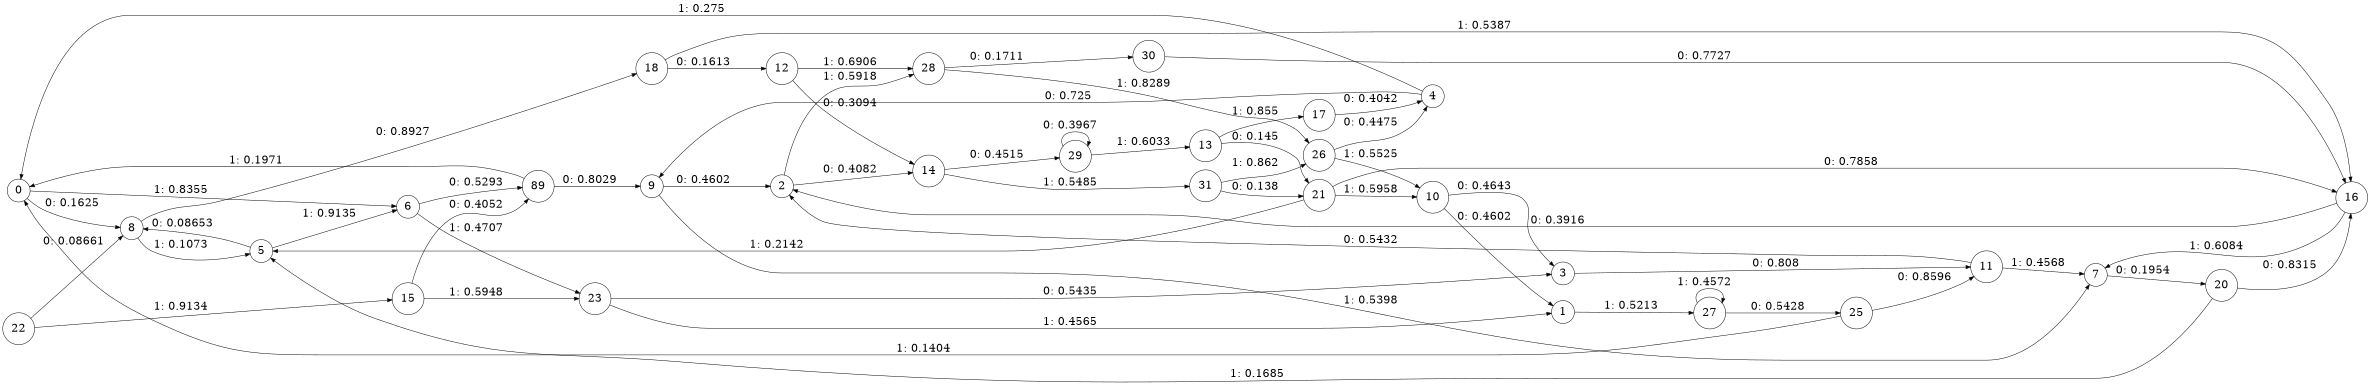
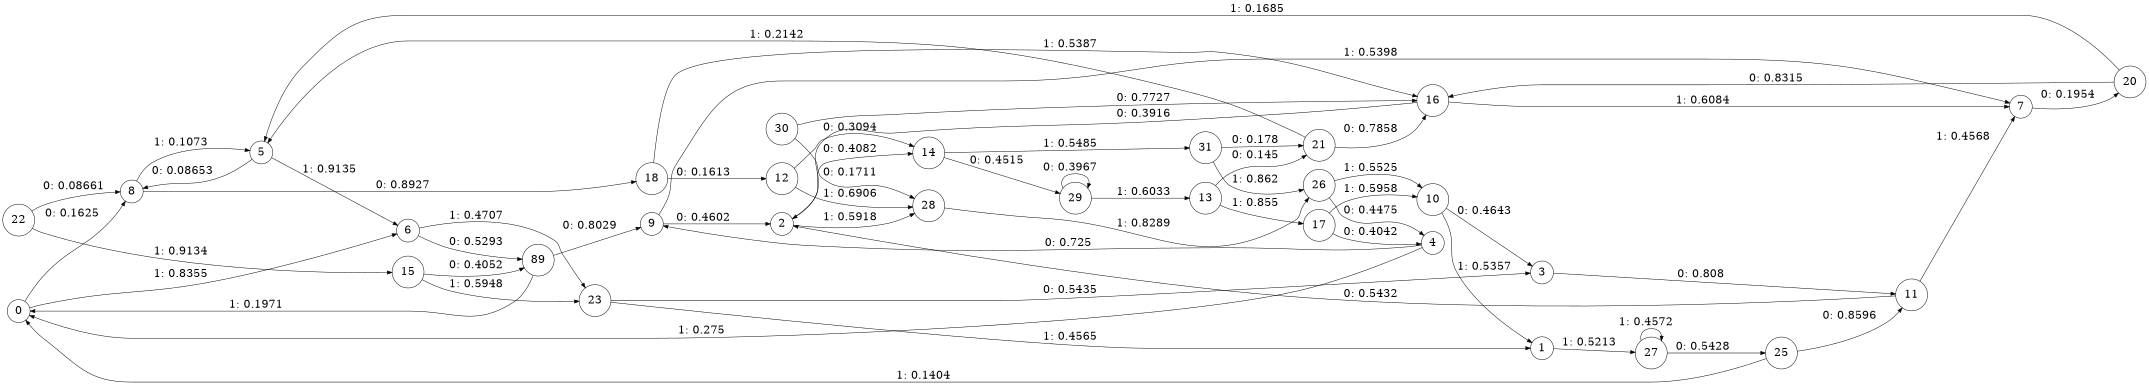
(1036, 63) -> (841, 187)
(1262, 187) -> (1262, 140)
(1374, 196) -> (1369, 196)
(1490, 217) -> (1490, 267)
